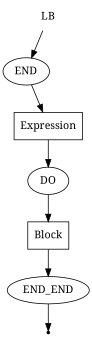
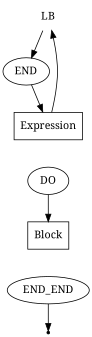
(48, 150) -> (57, 75)
(48, 259) -> none
